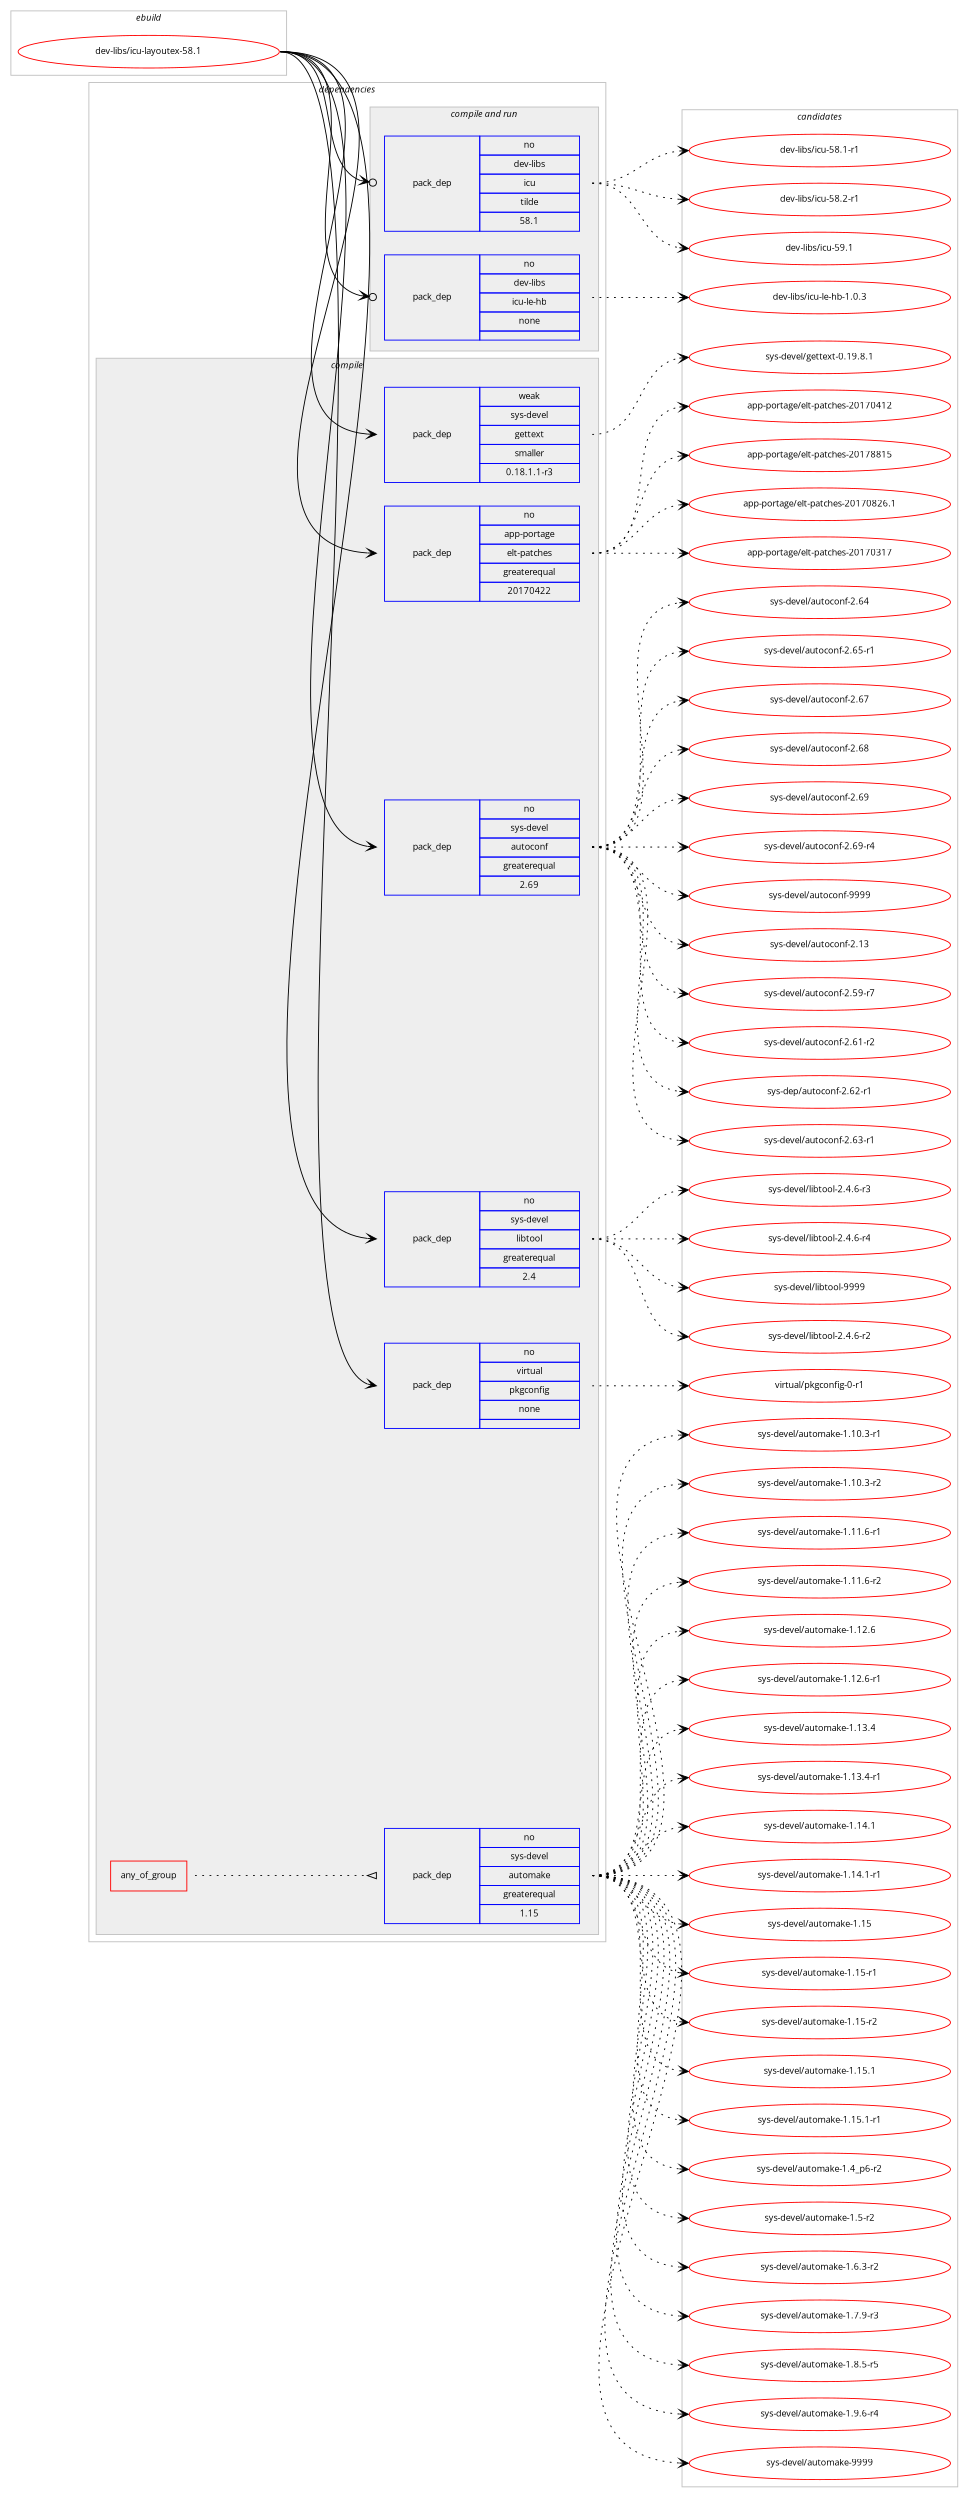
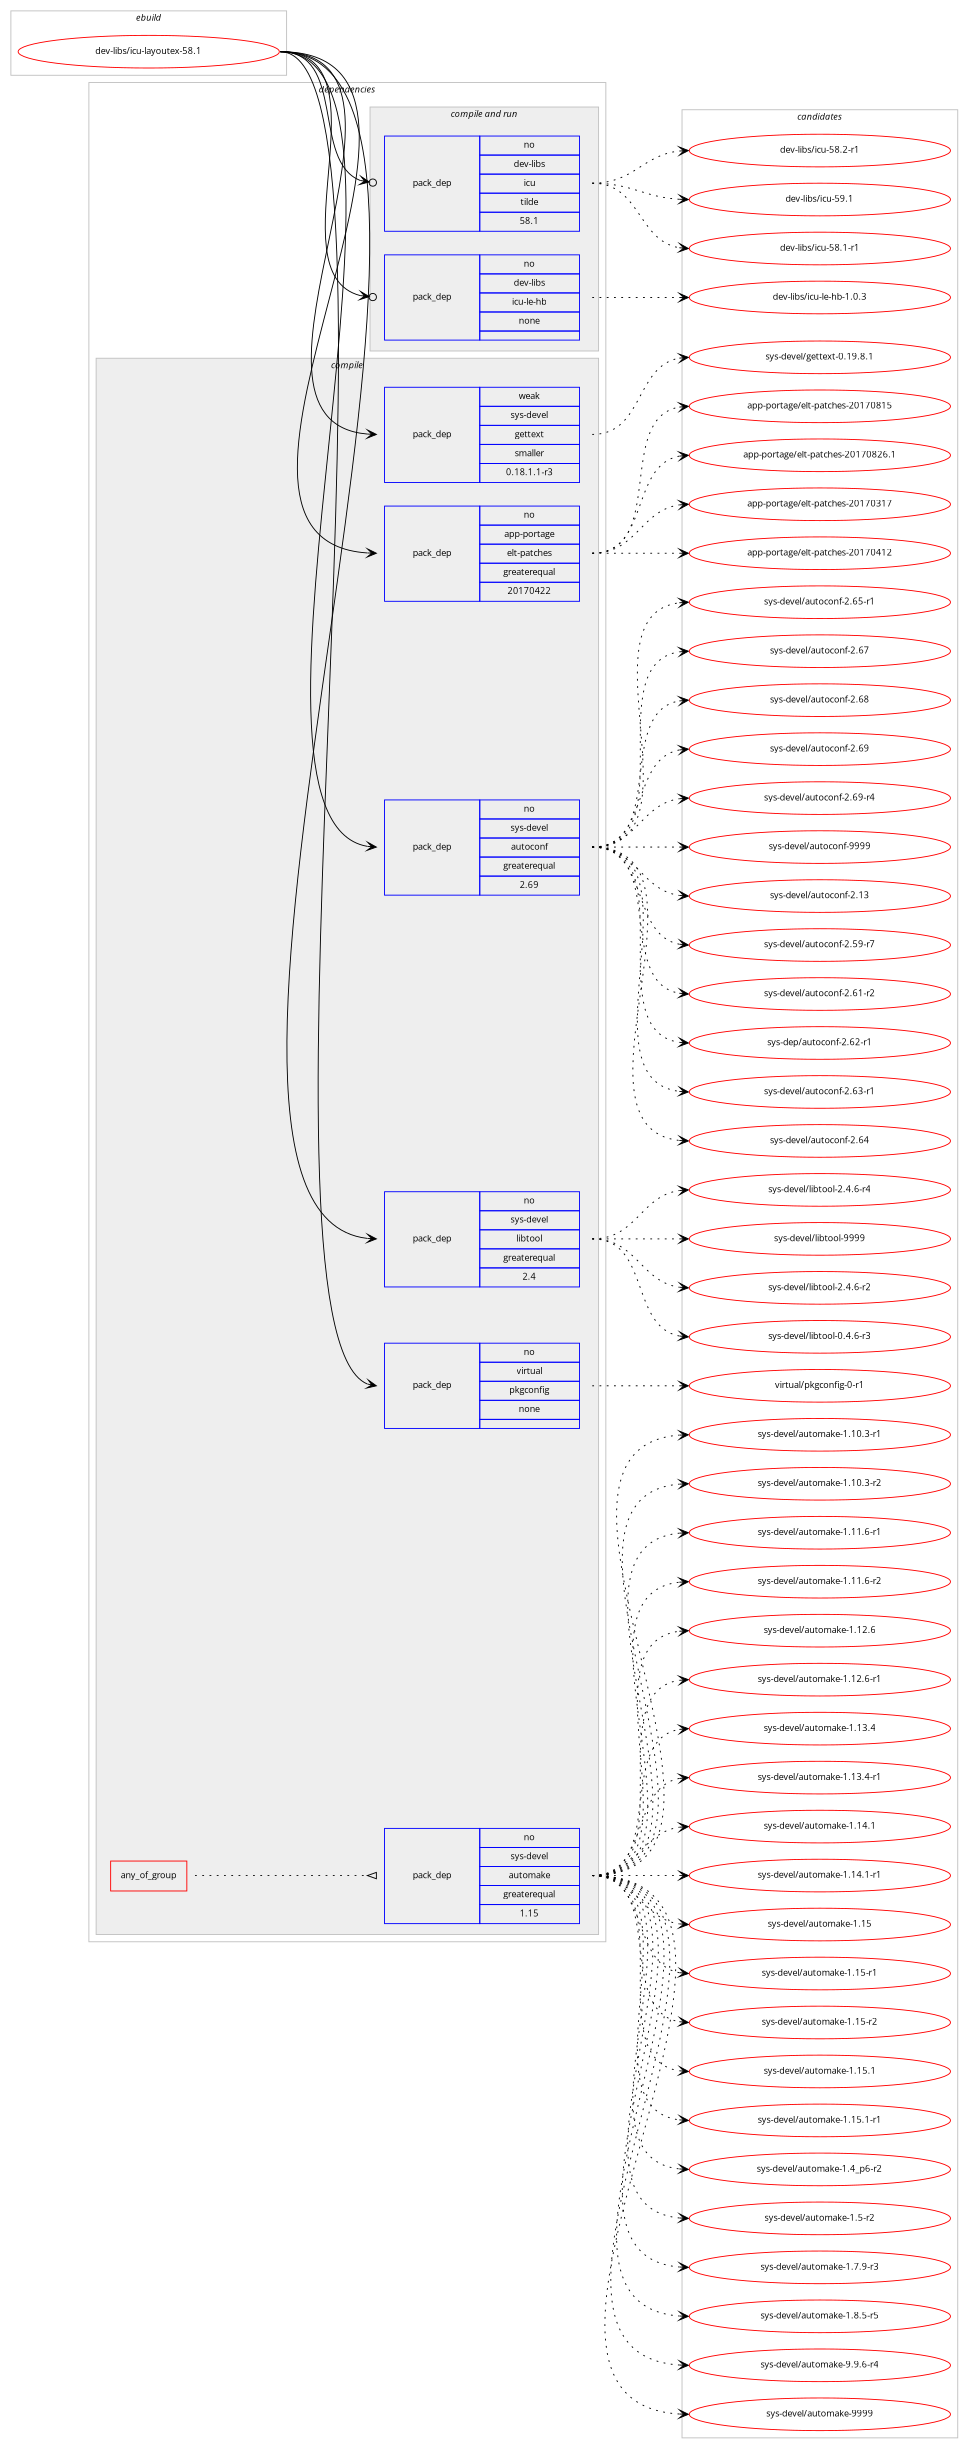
(820, 455) -> (820, 406)
(820, 1190) -> (820, 1337)
(820, 2267) -> none
(820, 2414) -> (820, 2365)
